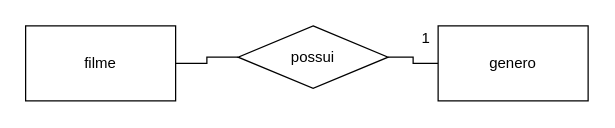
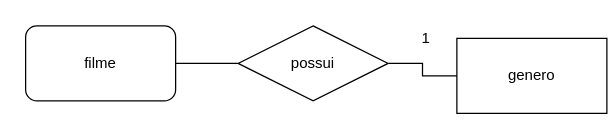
(313, 57) -> (313, 63)
(101, 63) -> (101, 63)
(513, 63) -> (532, 76)
